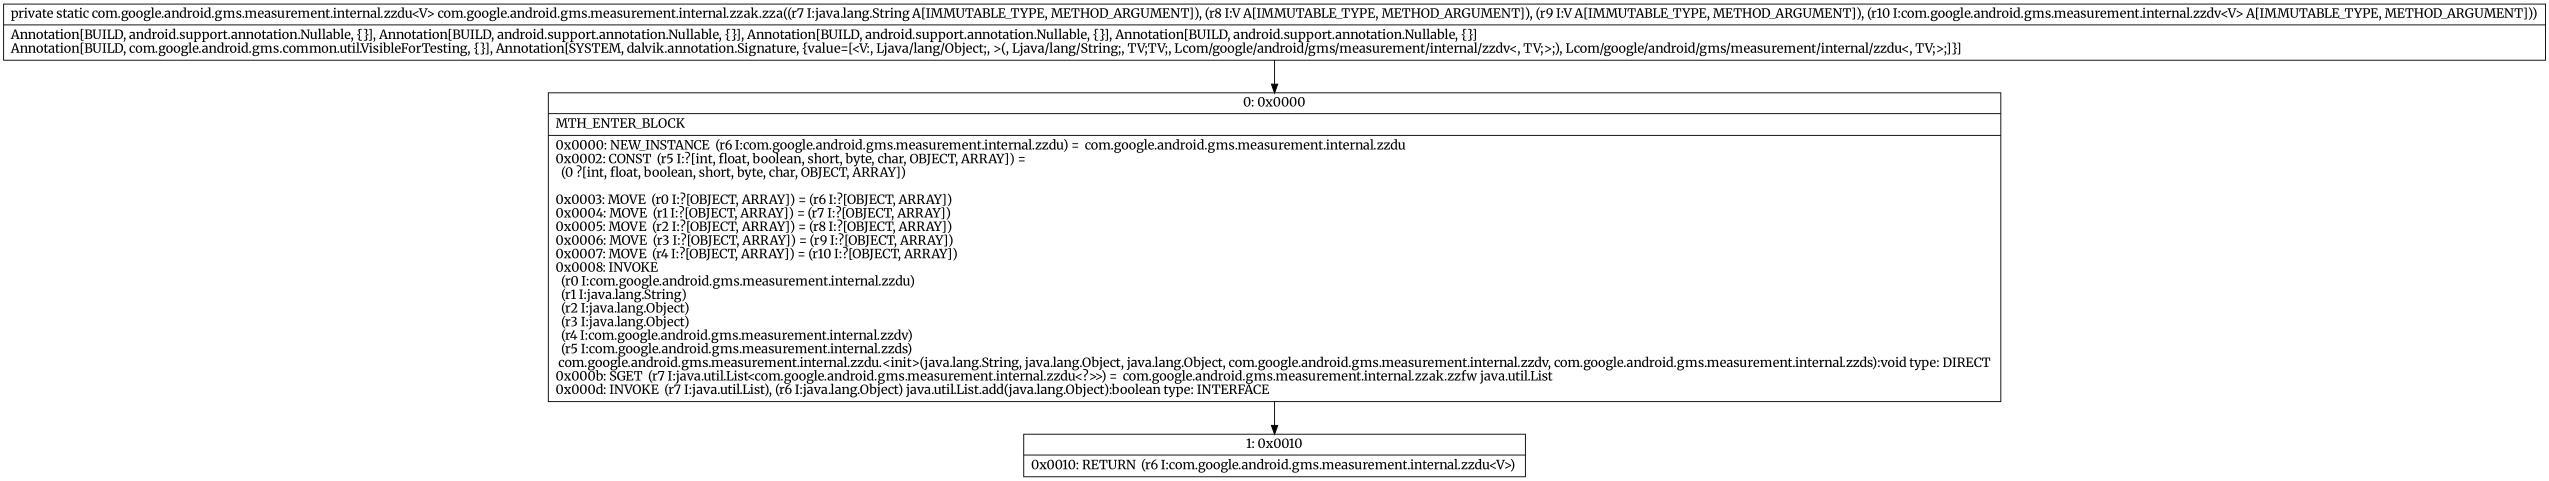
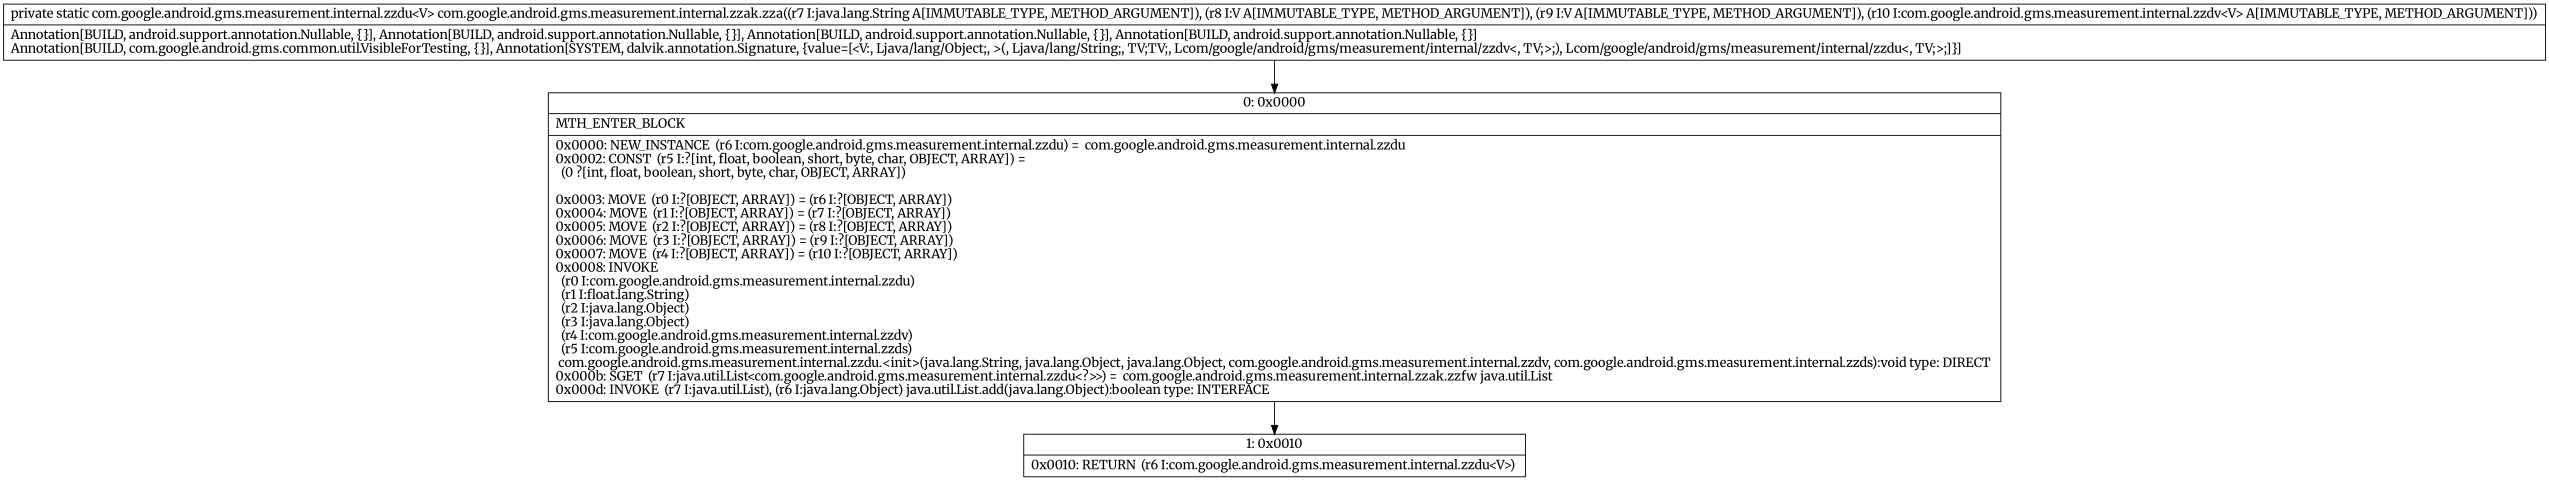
(621, 295) -> (623, 295)
